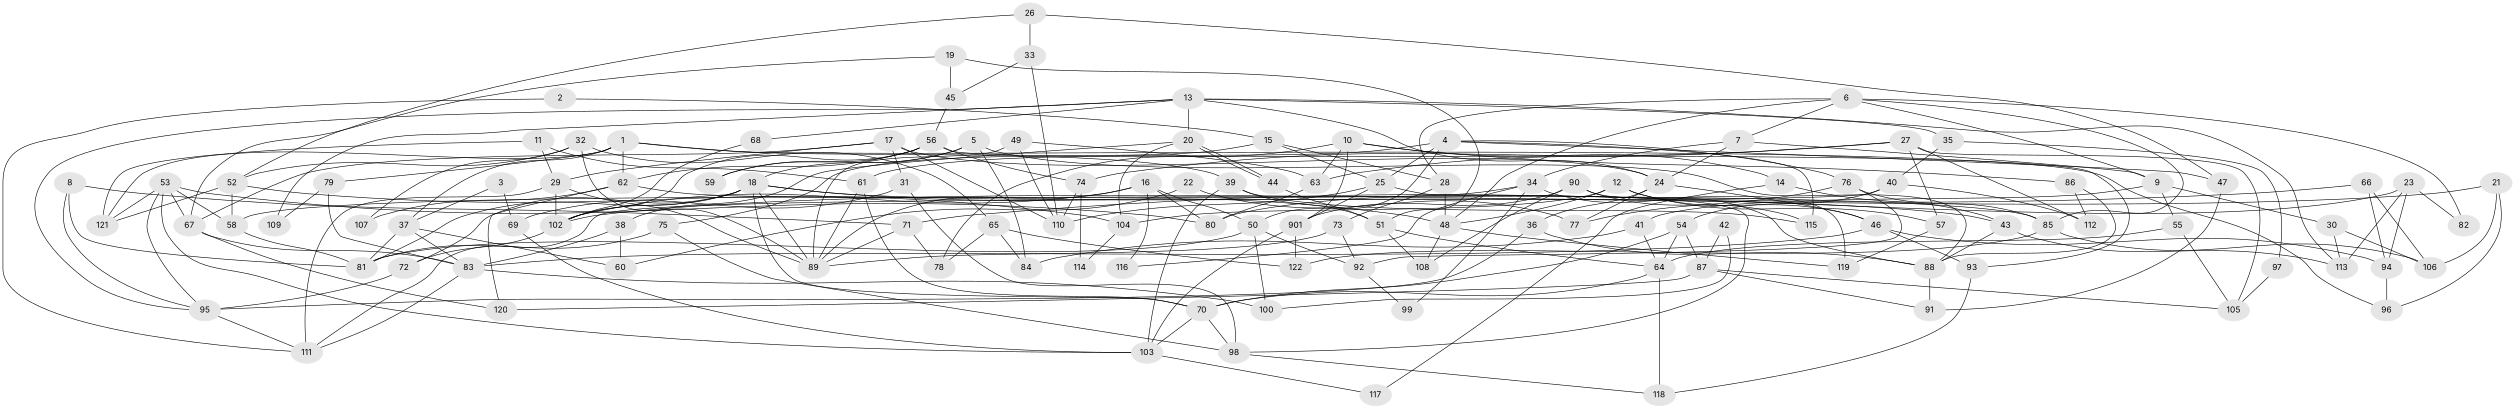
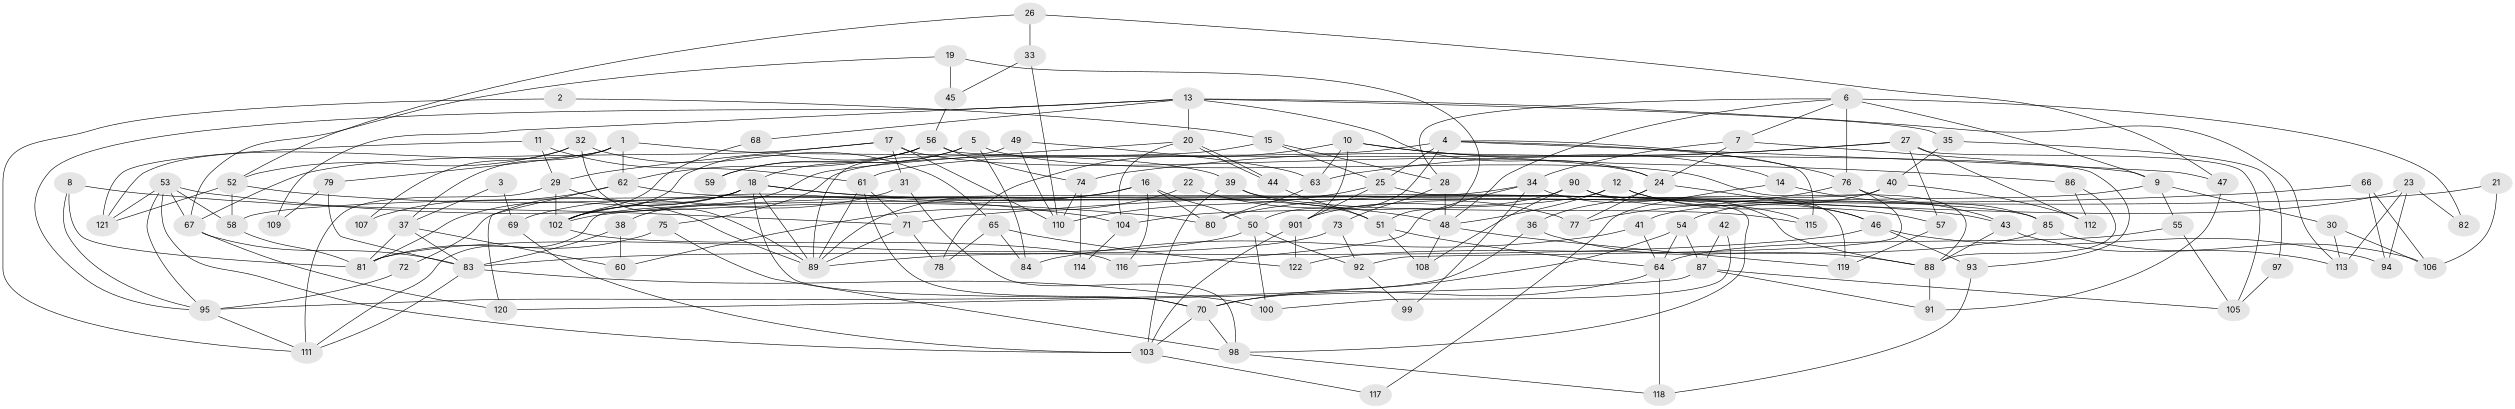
(2099, 134) -> (1847, 141)
none -> (888, 207)
(451, 252) -> (854, 242)
(2387, 310) -> none
